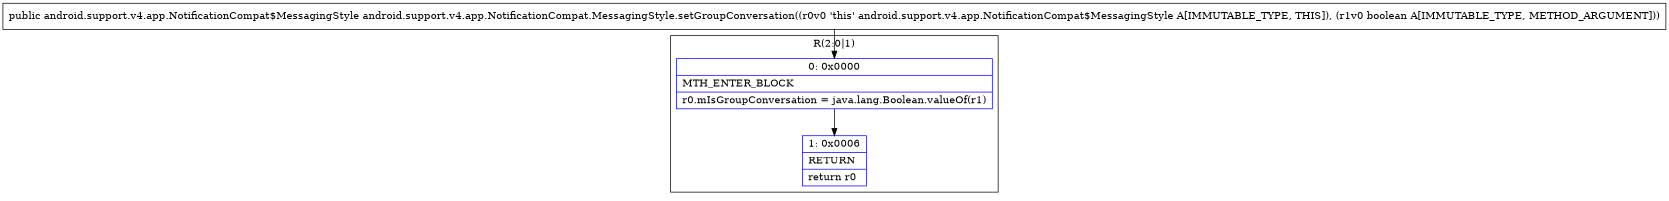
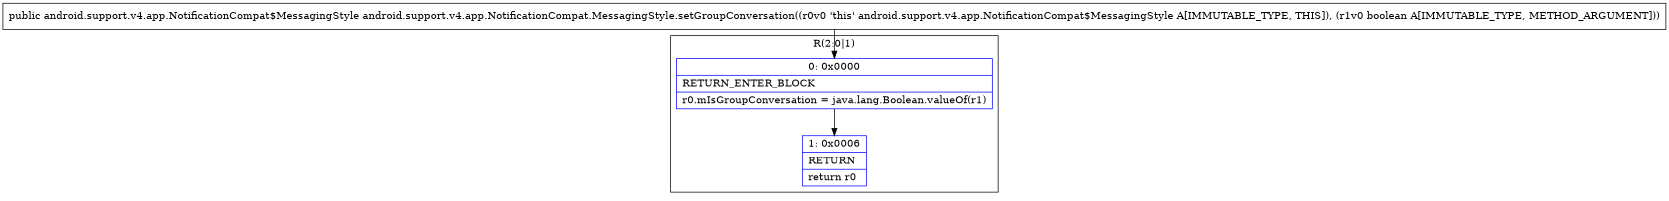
(738, 83) -> (749, 83)
